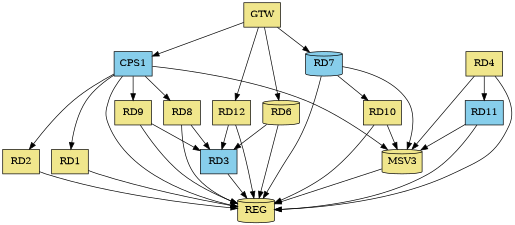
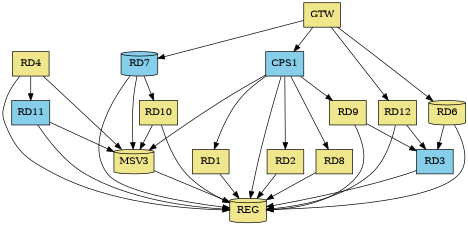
(198, 135) -> none
